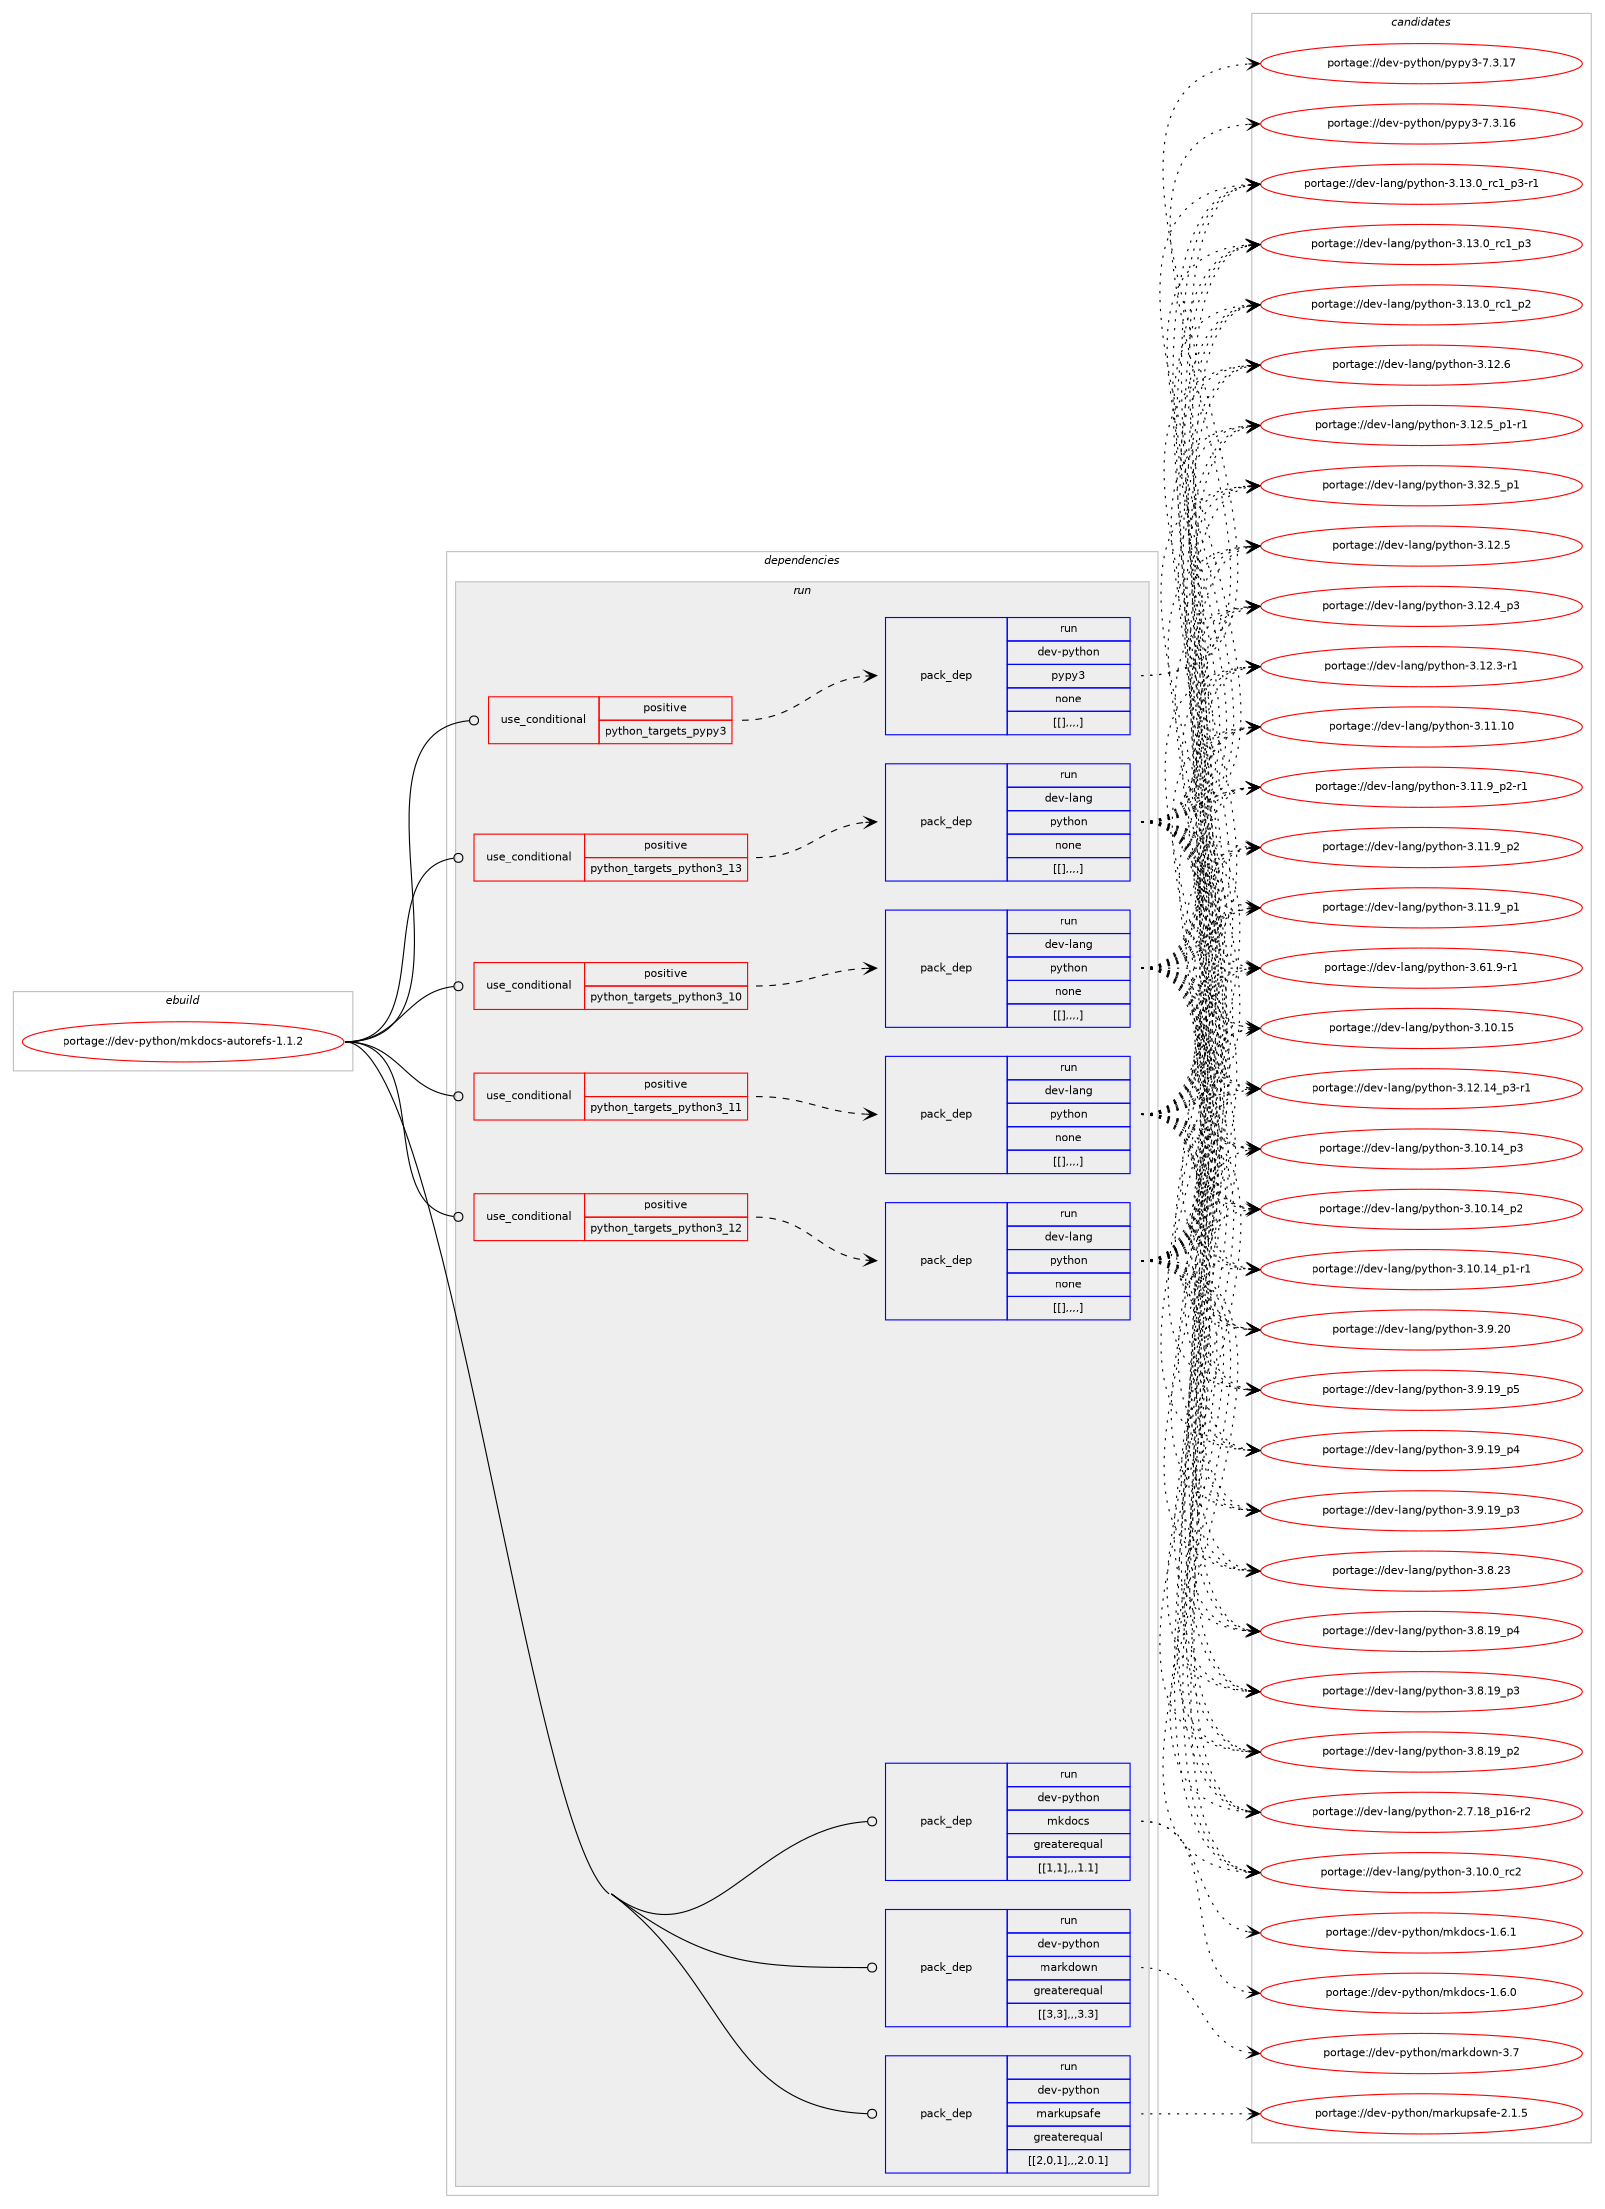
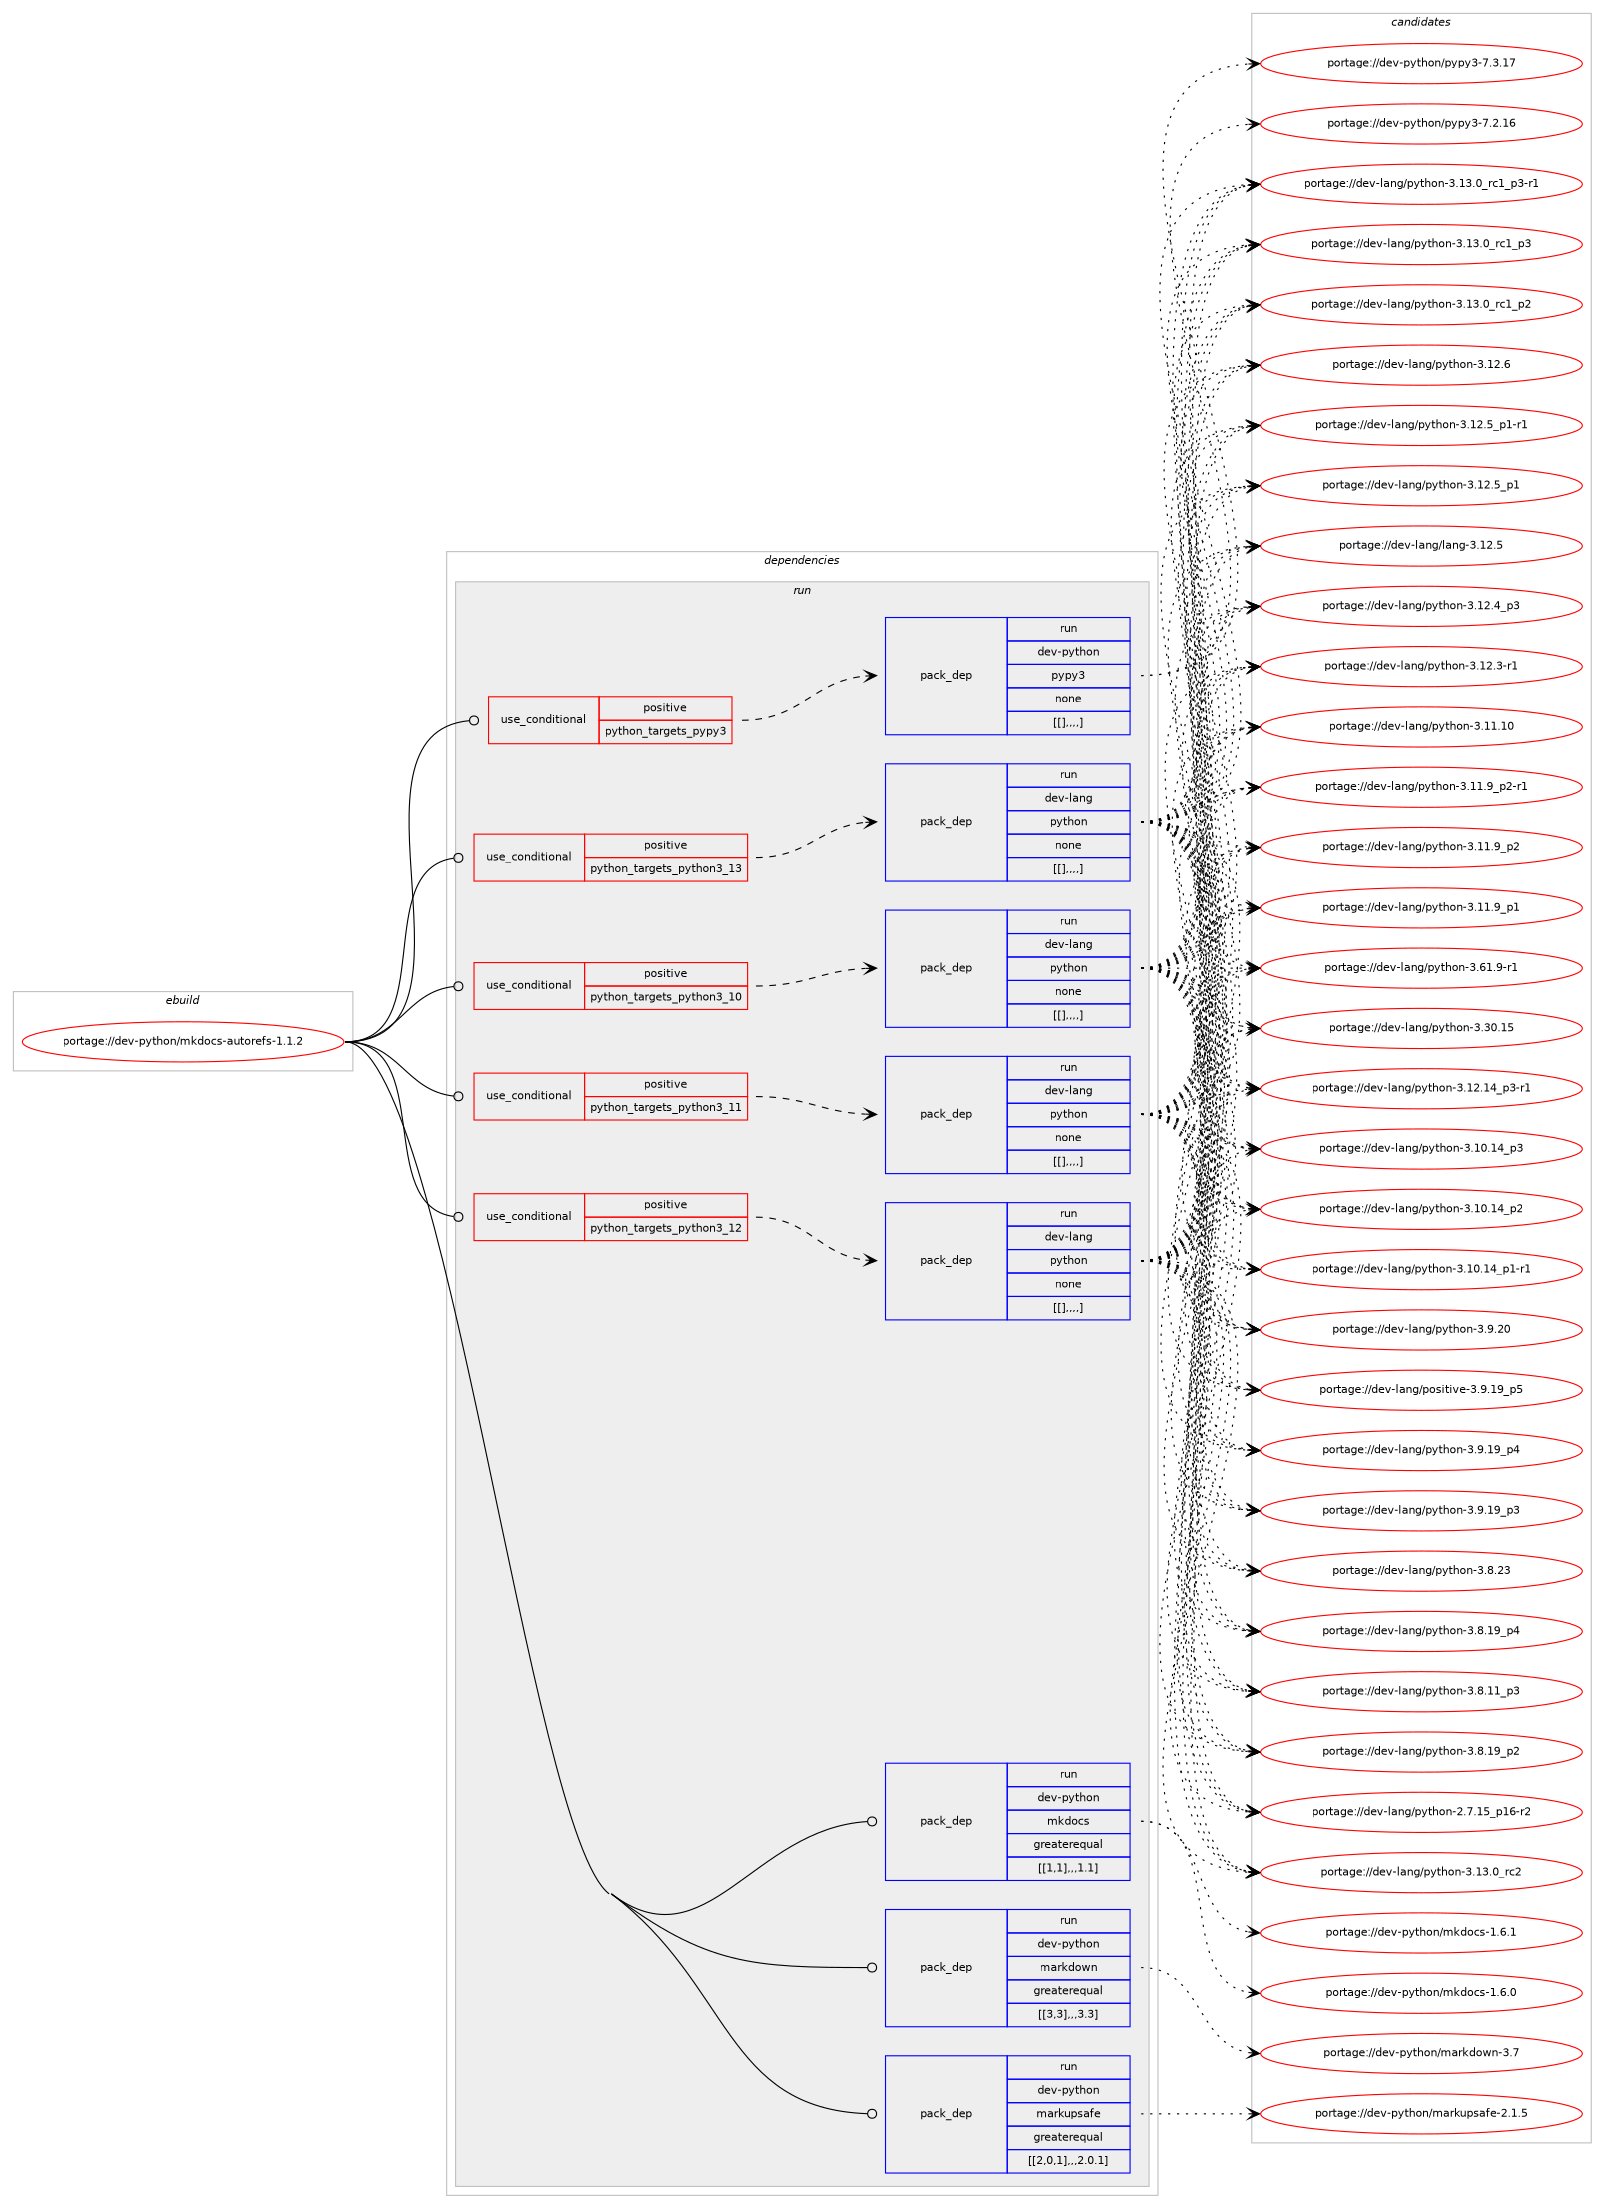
(1422, 124) -> (1422, 124)
(1422, 486) -> (1422, 486)
(1422, 546) -> (1422, 546)
(1422, 1028) -> (1422, 1028)
(1422, 1390) -> (1422, 1390)
(1422, 1692) -> (1422, 1692)
(1422, 1812) -> (1422, 1812)
(1422, 1873) -> (1422, 1873)
